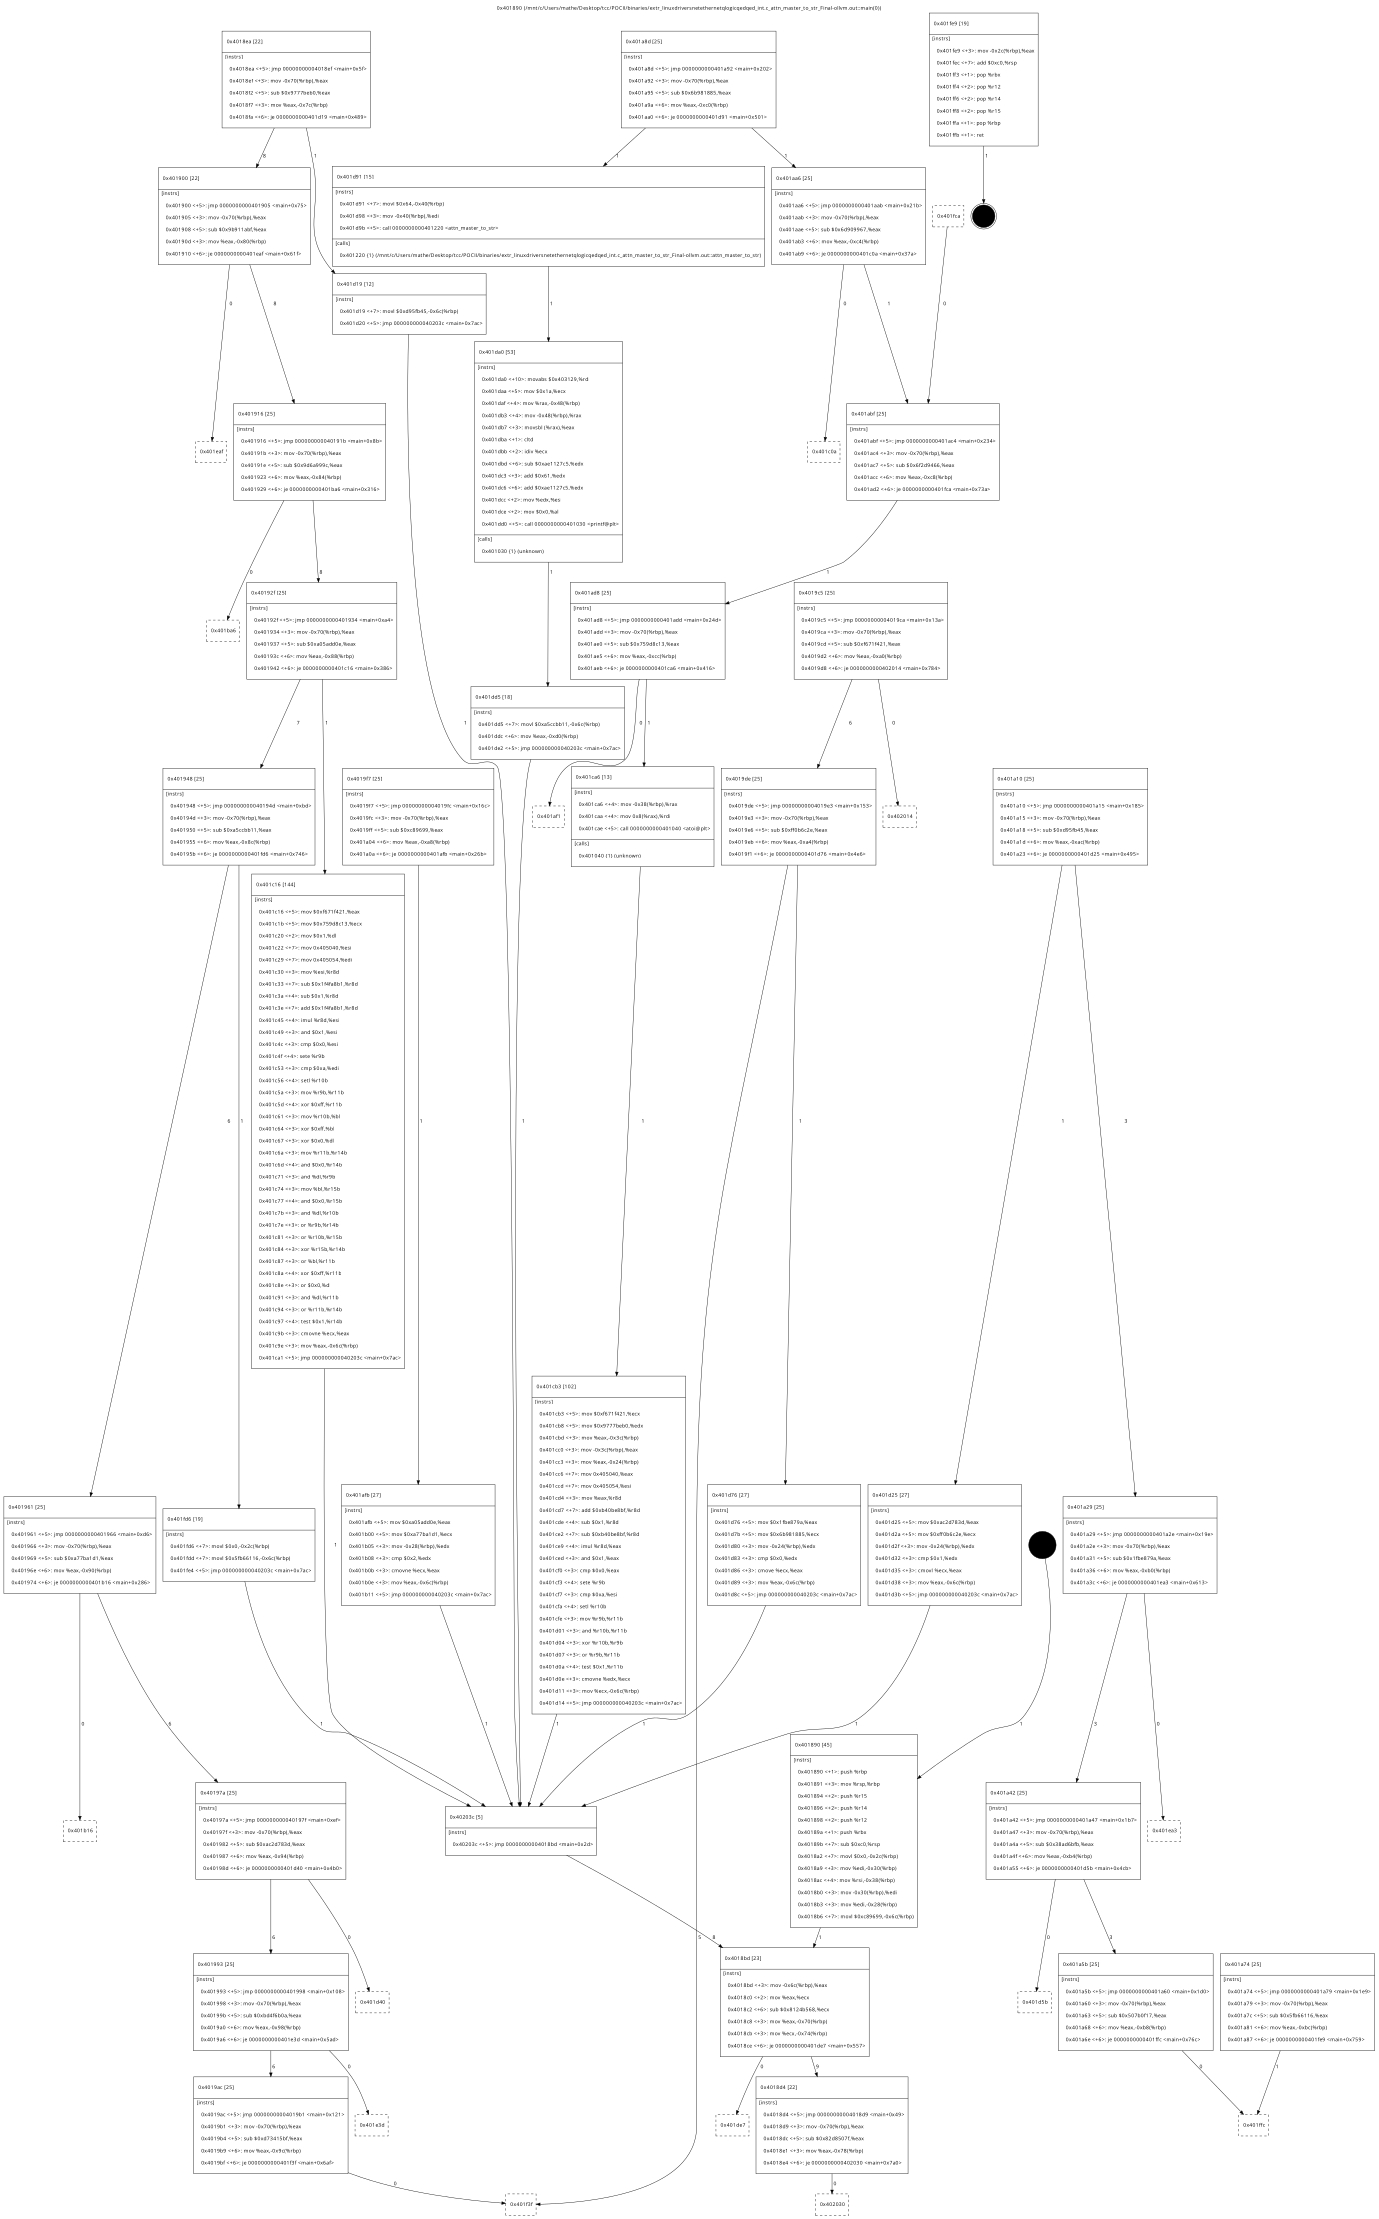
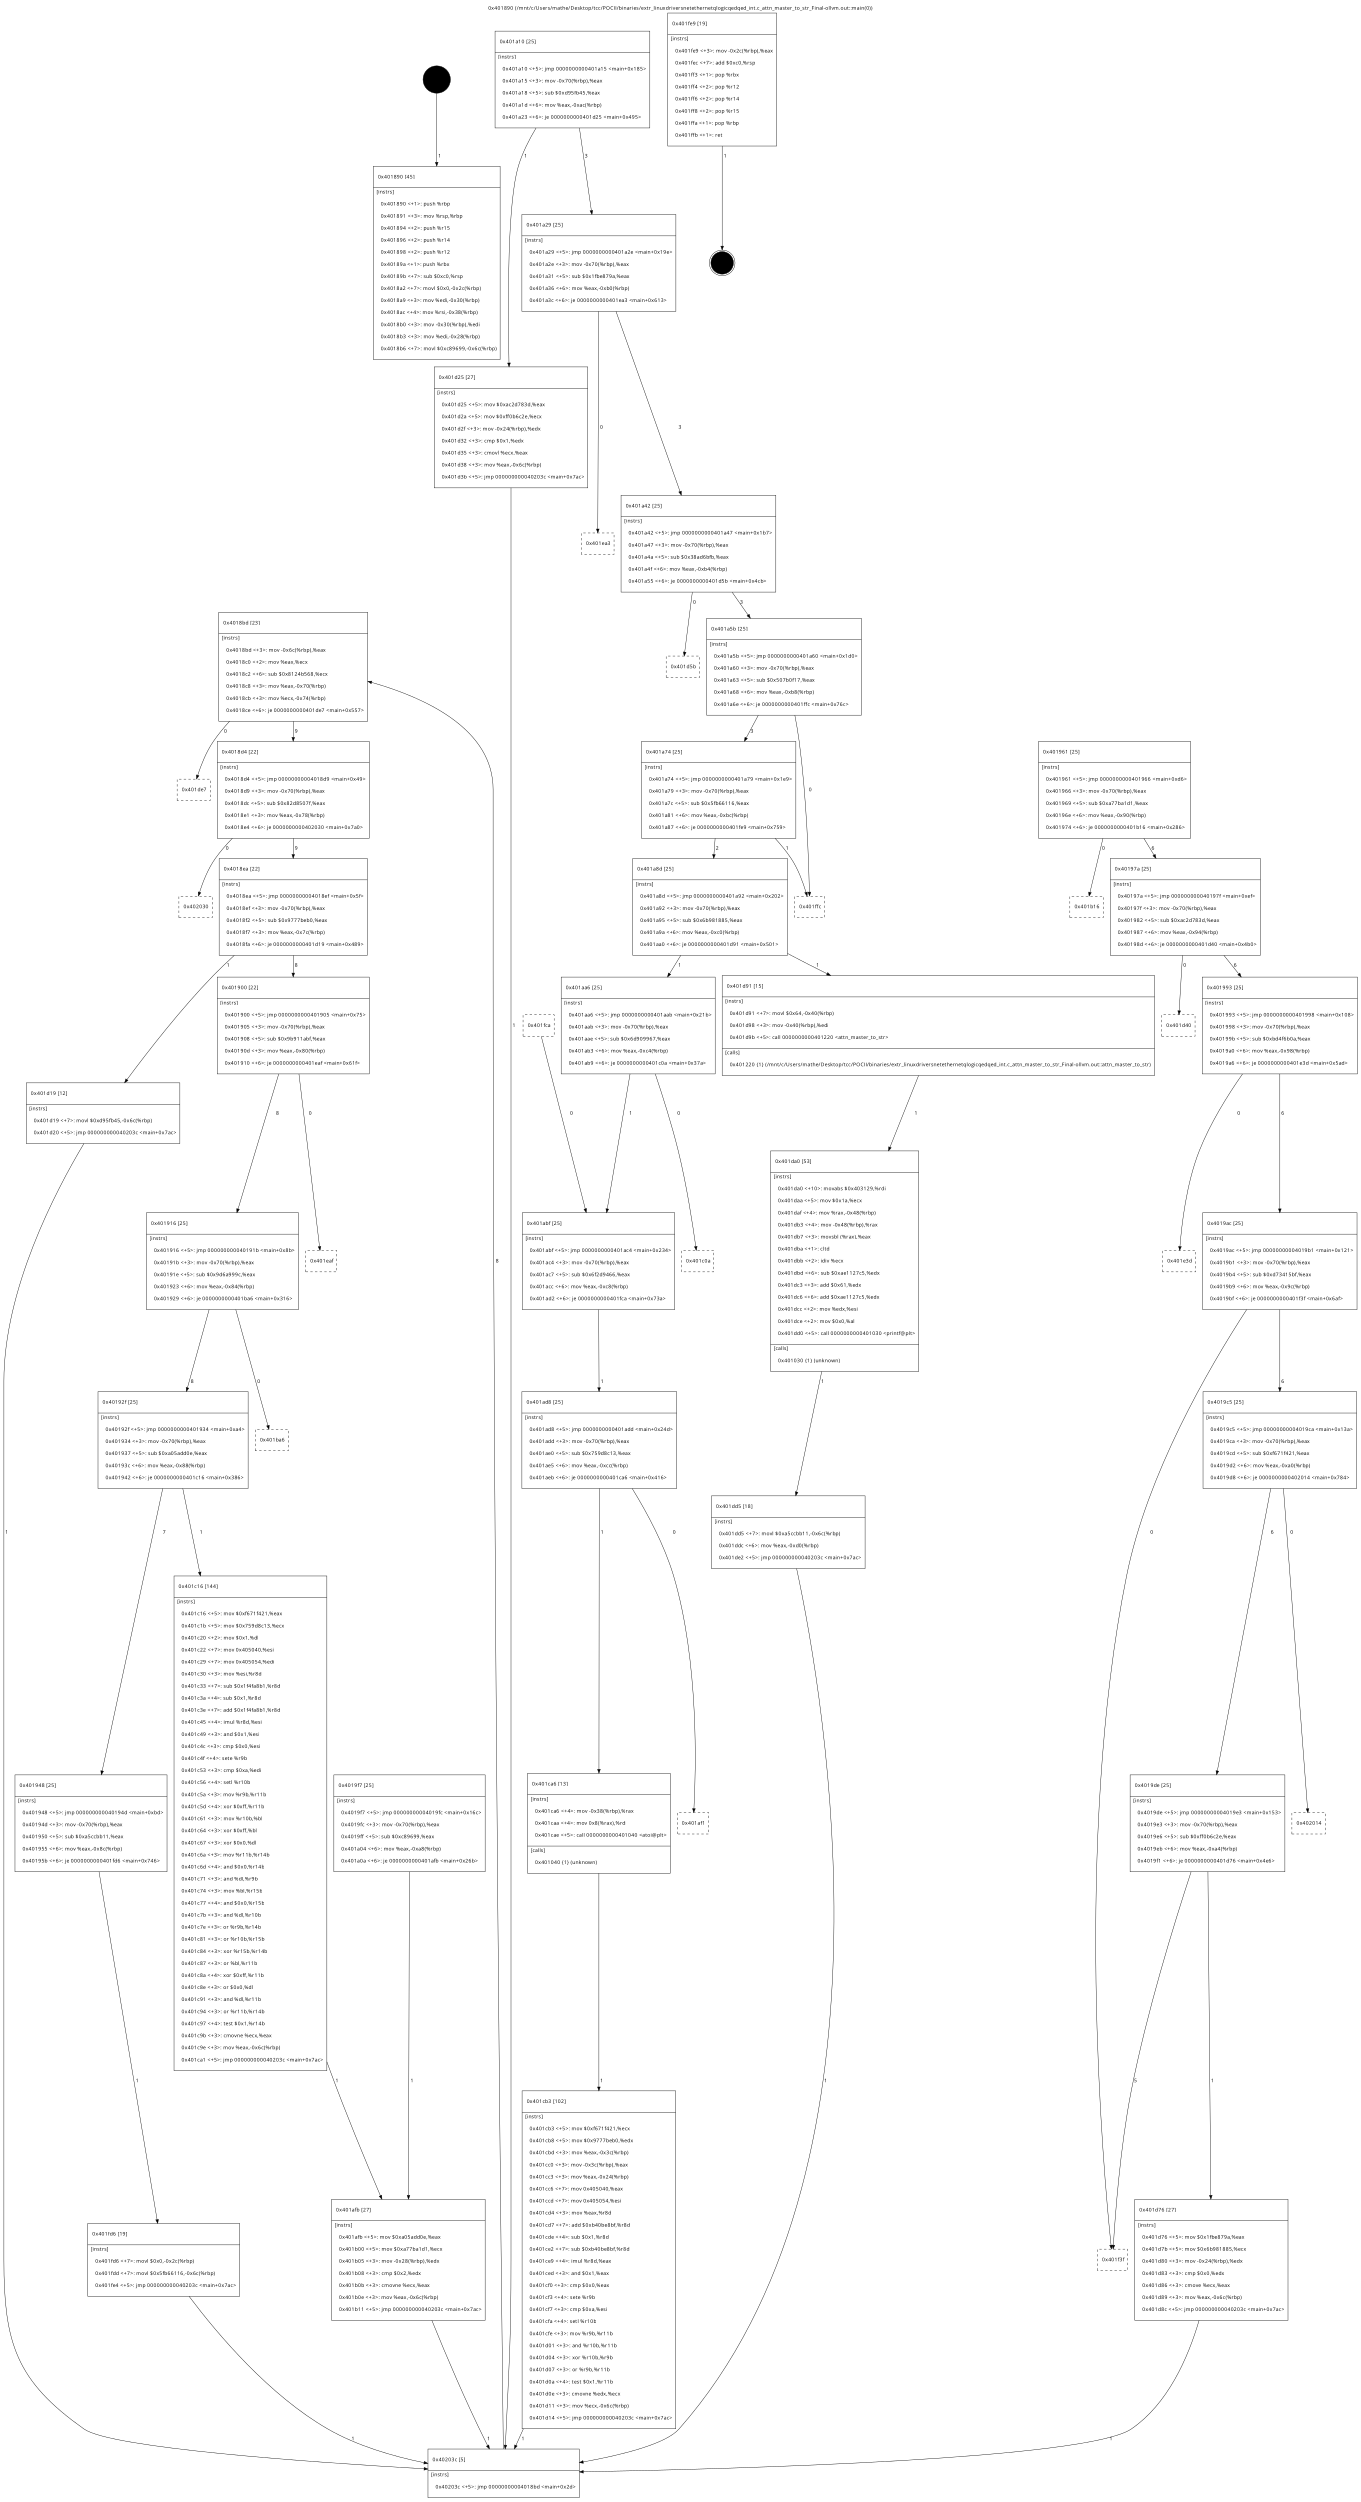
none -> (752, 727)
none -> (293, 846)
none -> (715, 846)
(160, 1179) -> none
none -> (1280, 1349)
(326, 1623) -> (353, 2129)
(818, 1936) -> none
